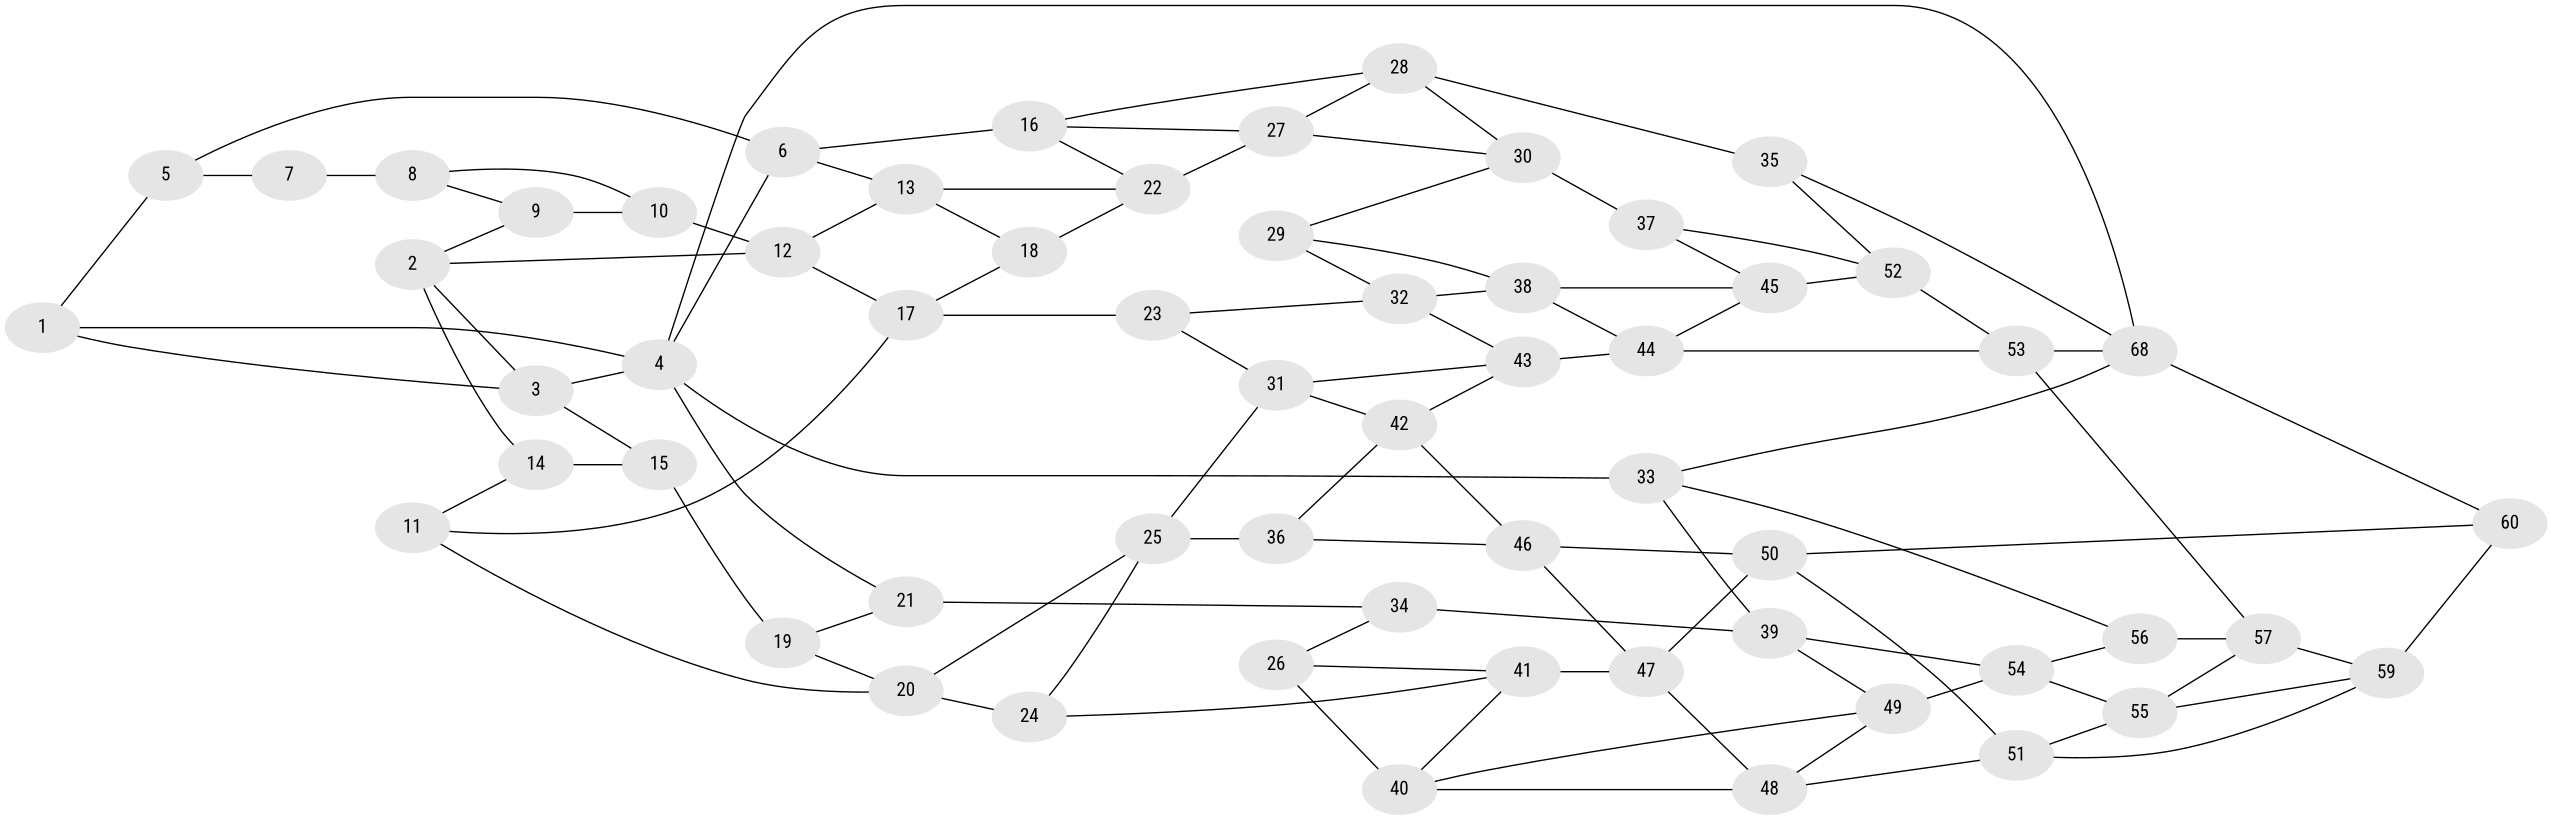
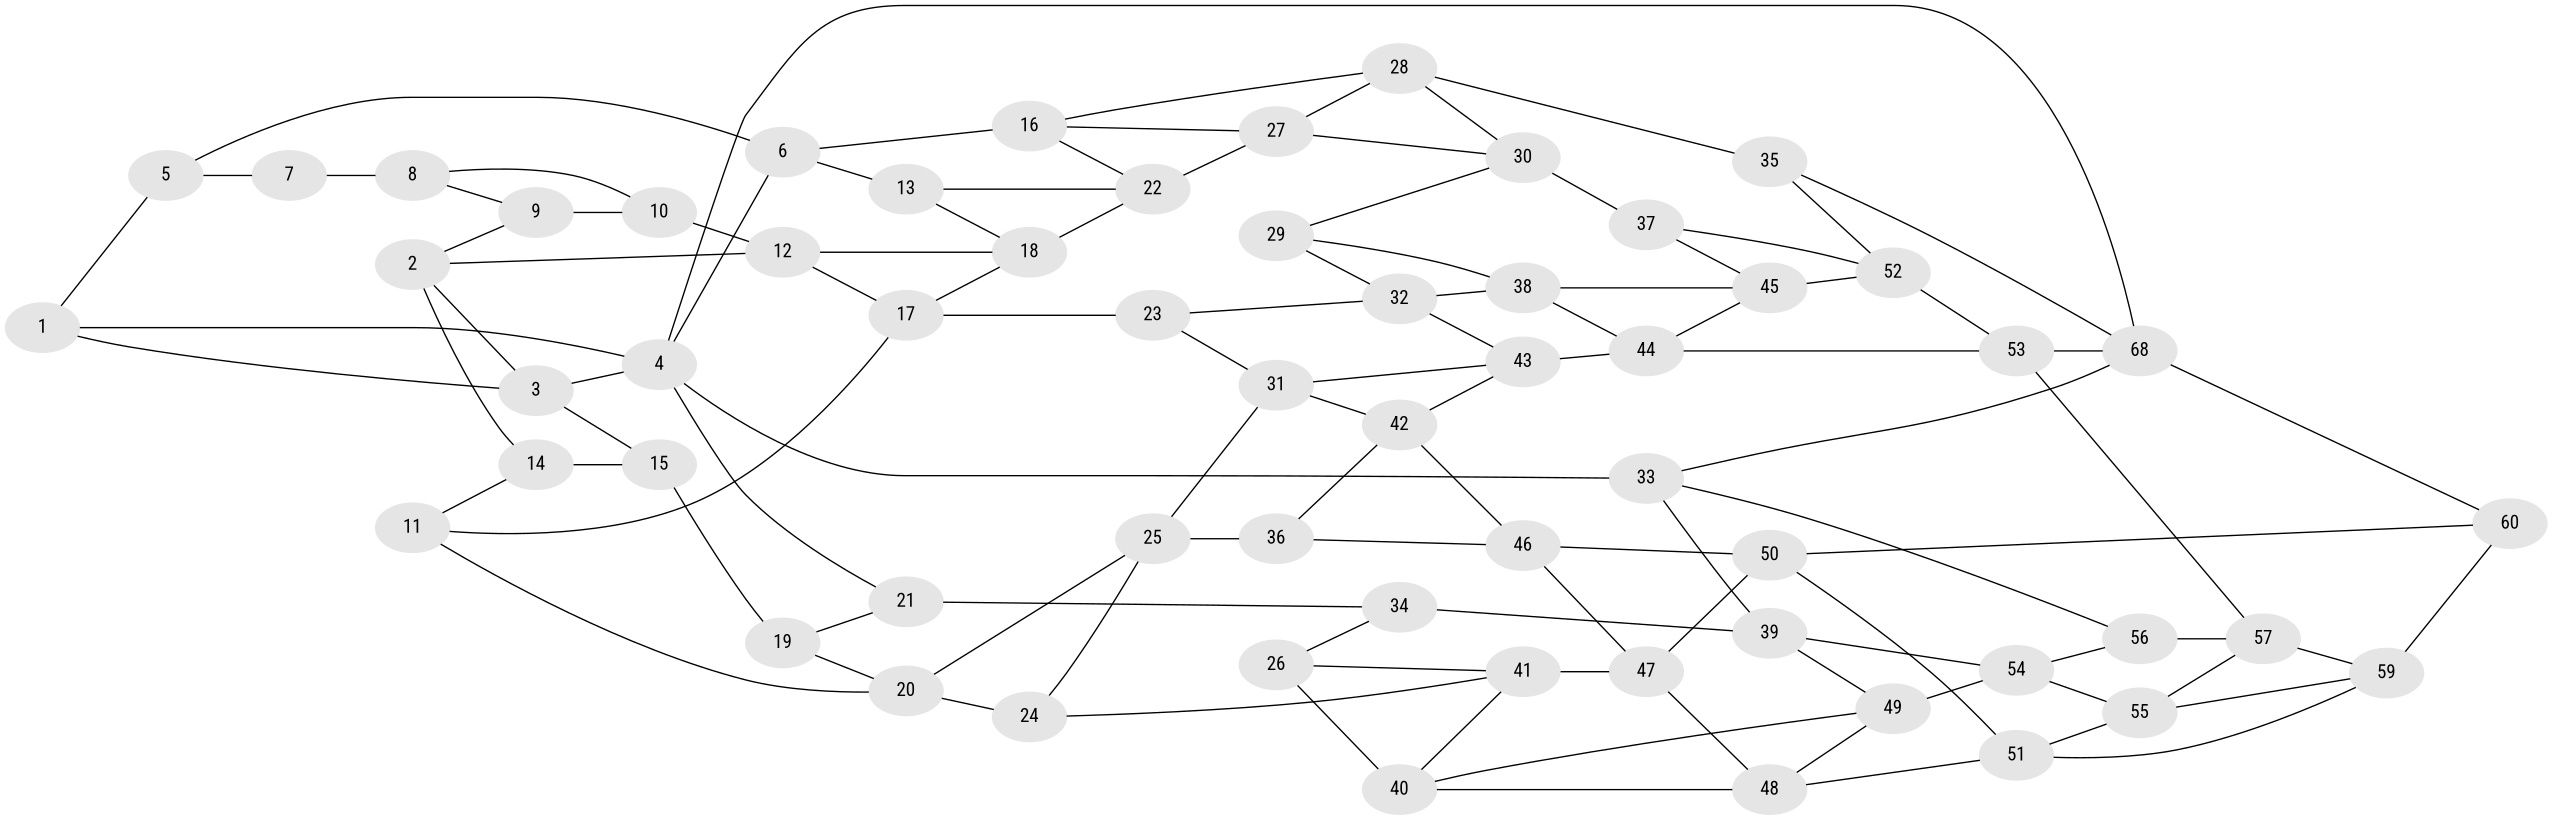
(845, 221) -> (906, 252)
